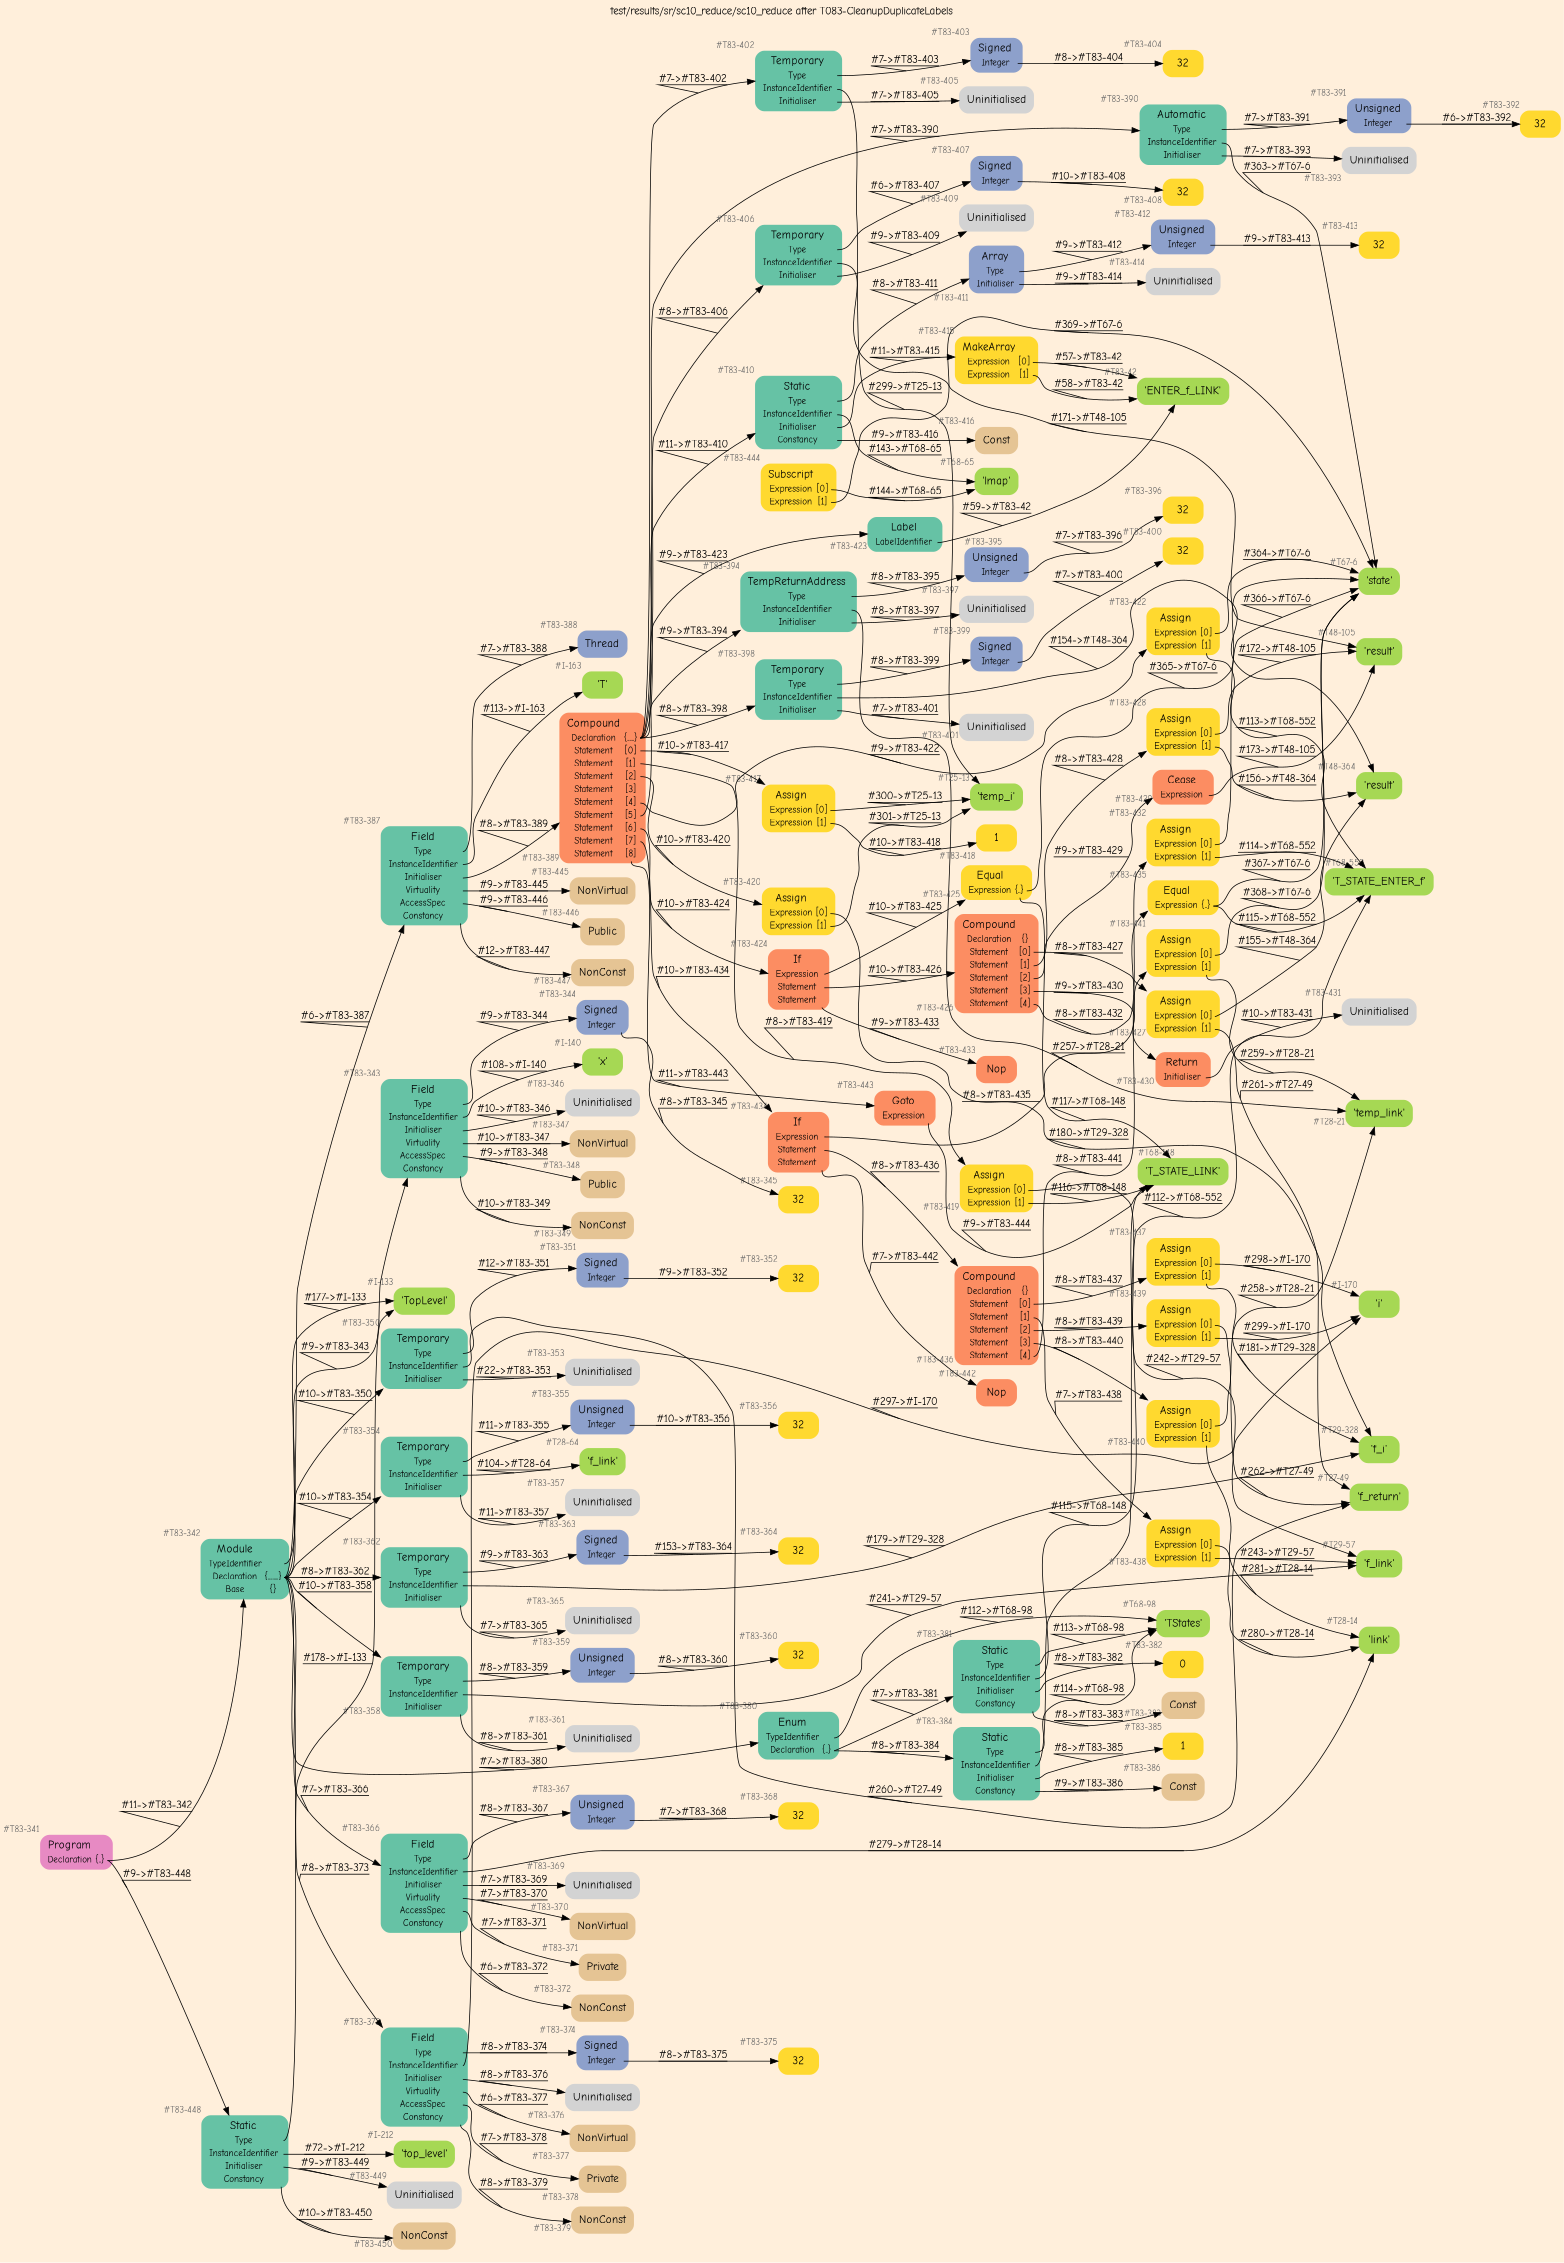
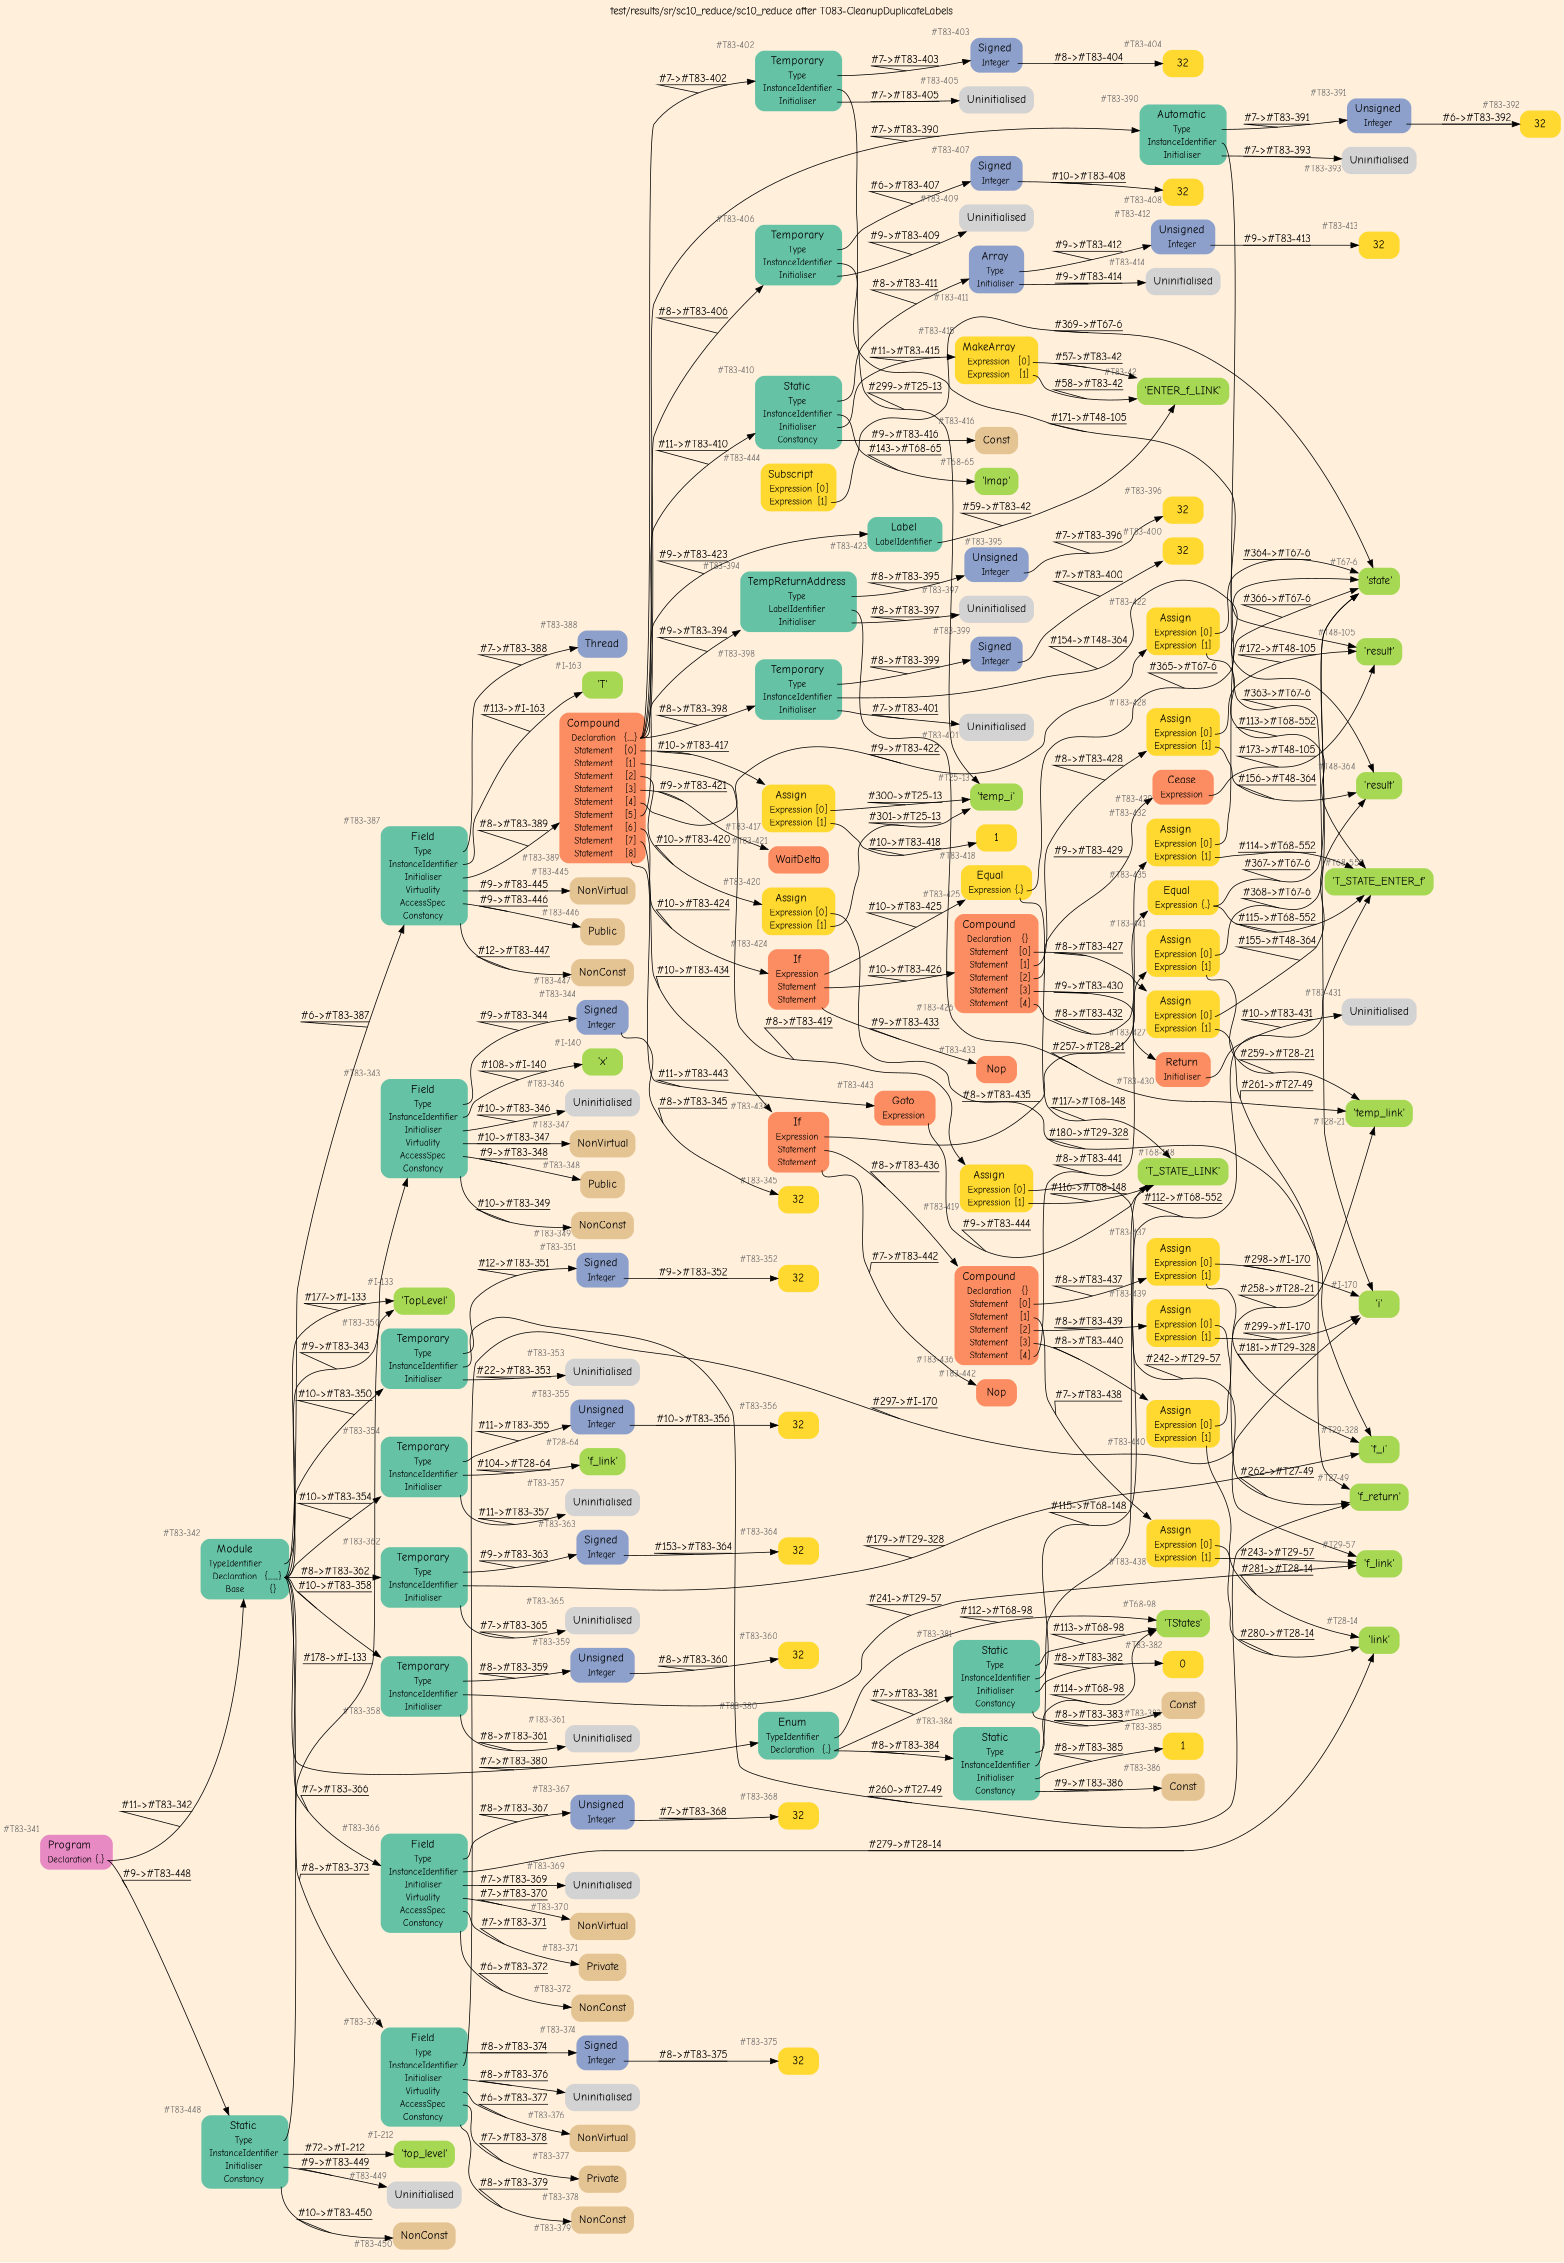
(1335, 328) -> (1285, 706)
(899, 501) -> none
(797, 609) -> (797, 609)
none -> (799, 860)
